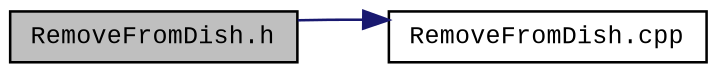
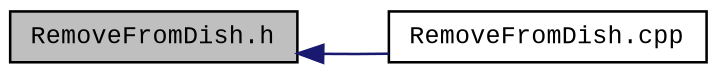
(330, 20) -> (356, 54)
